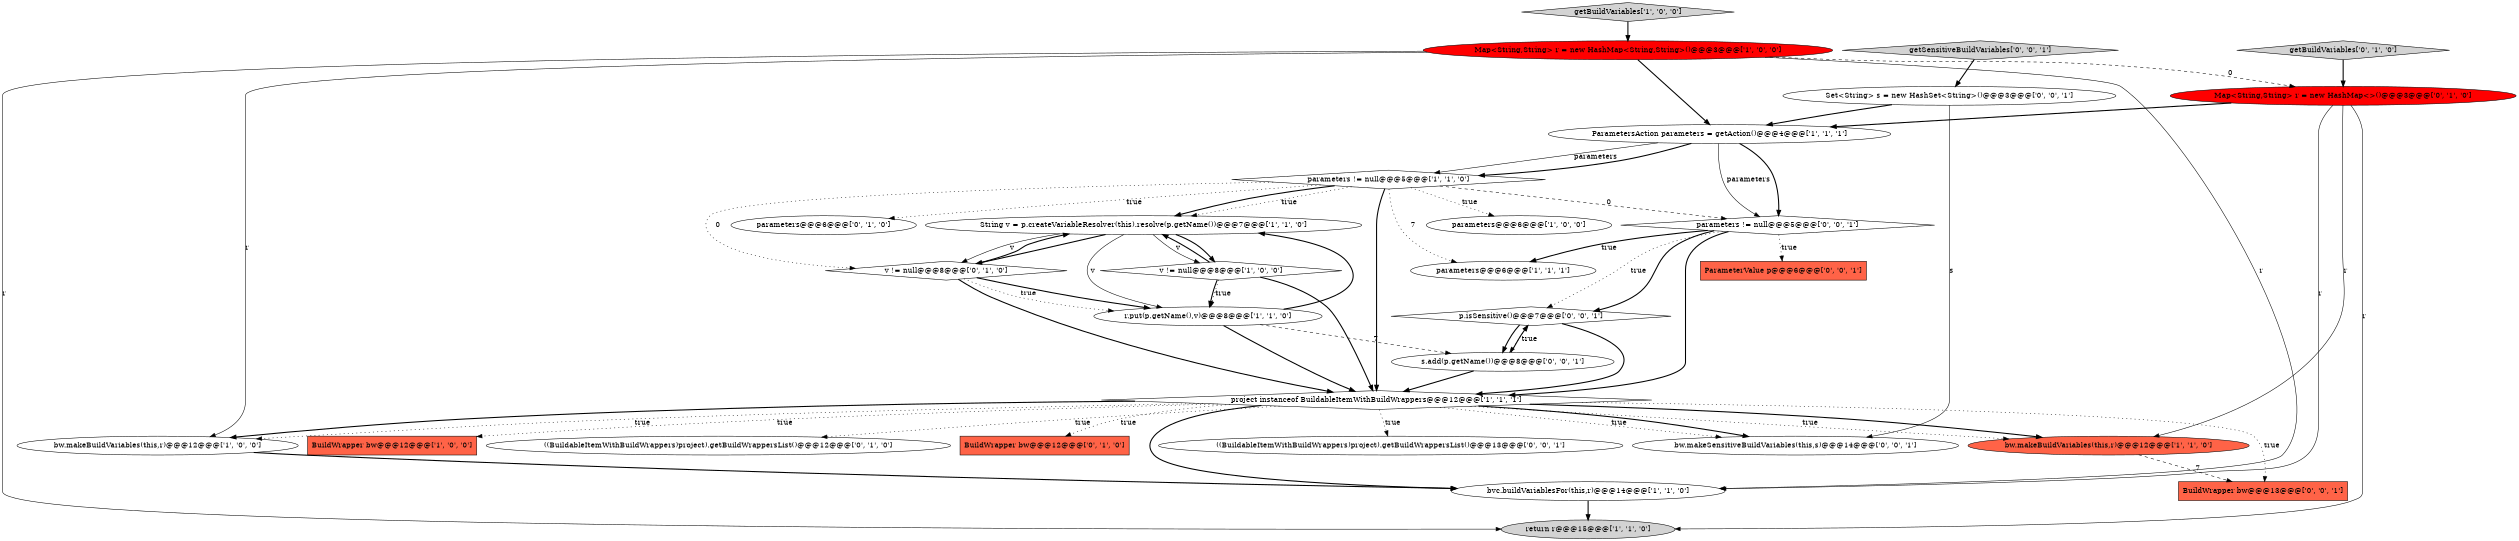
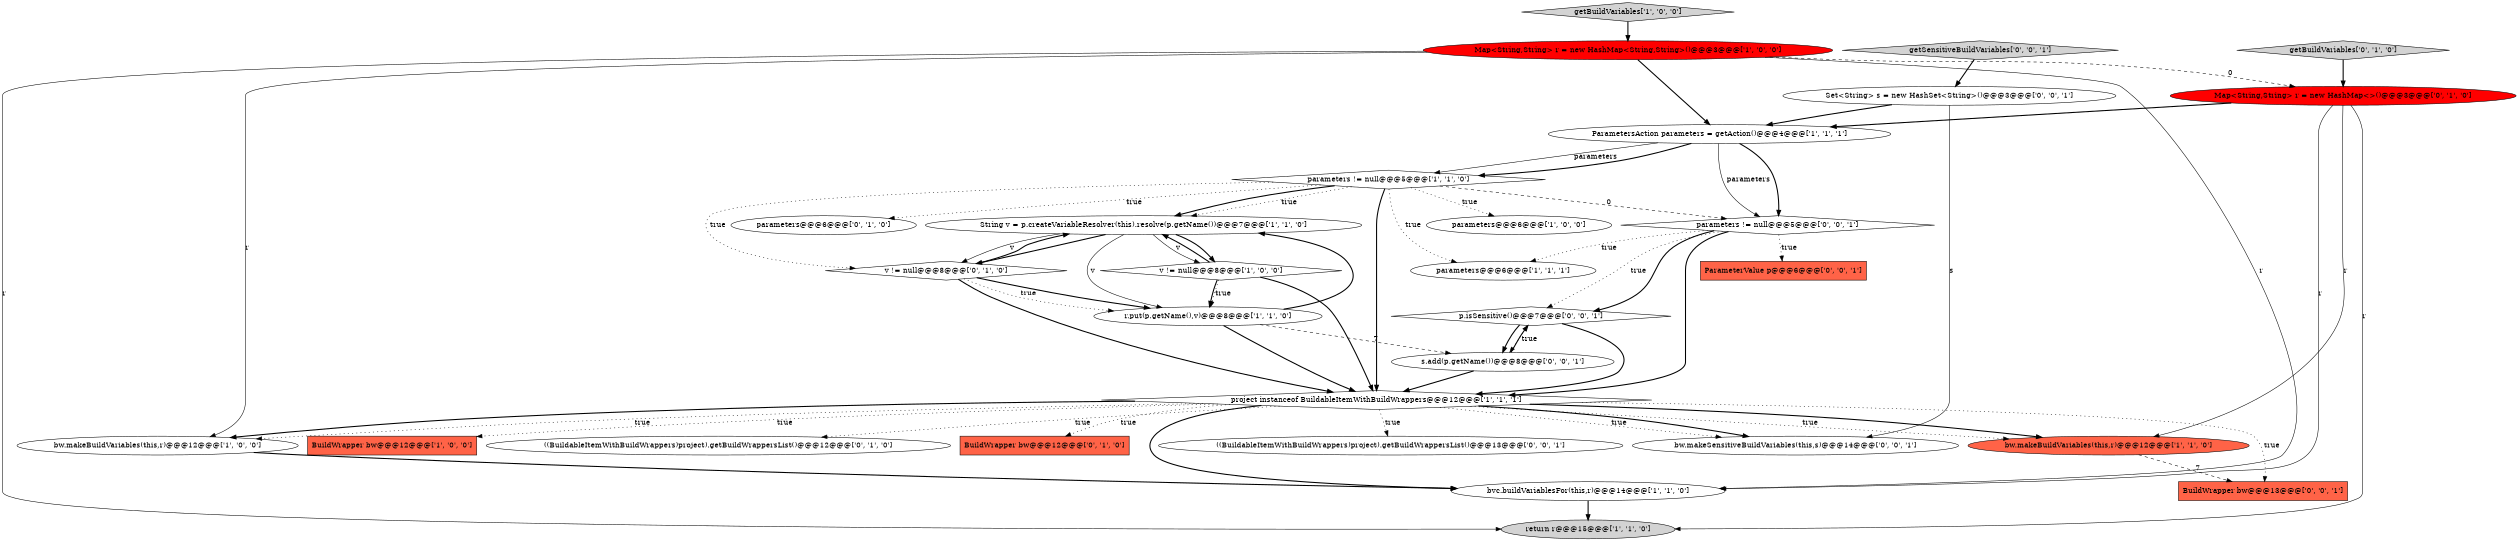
(718, 225) -> (718, 225)
(1413, 225) -> (1413, 225)
(1621, 241) -> (1621, 241)
